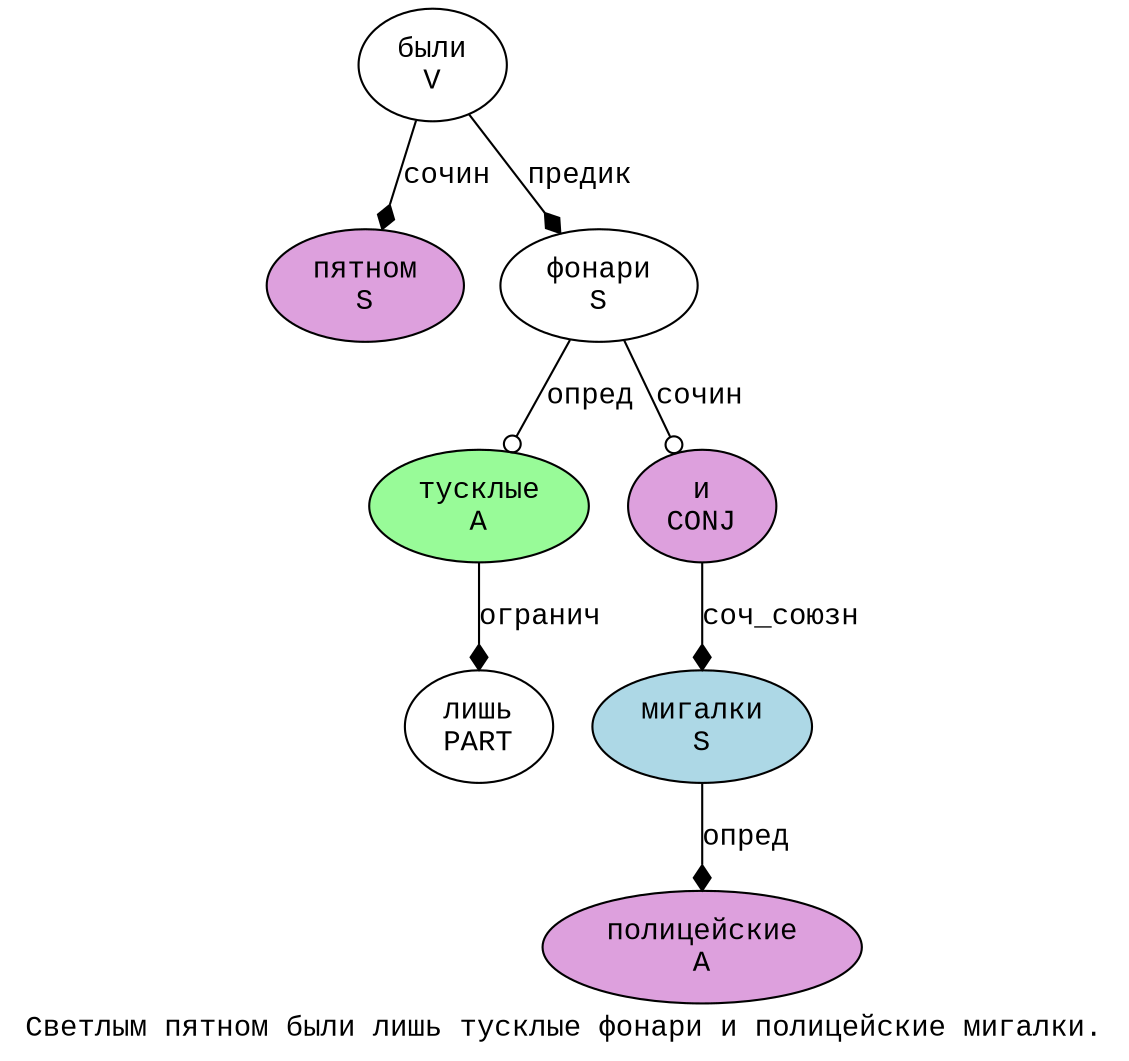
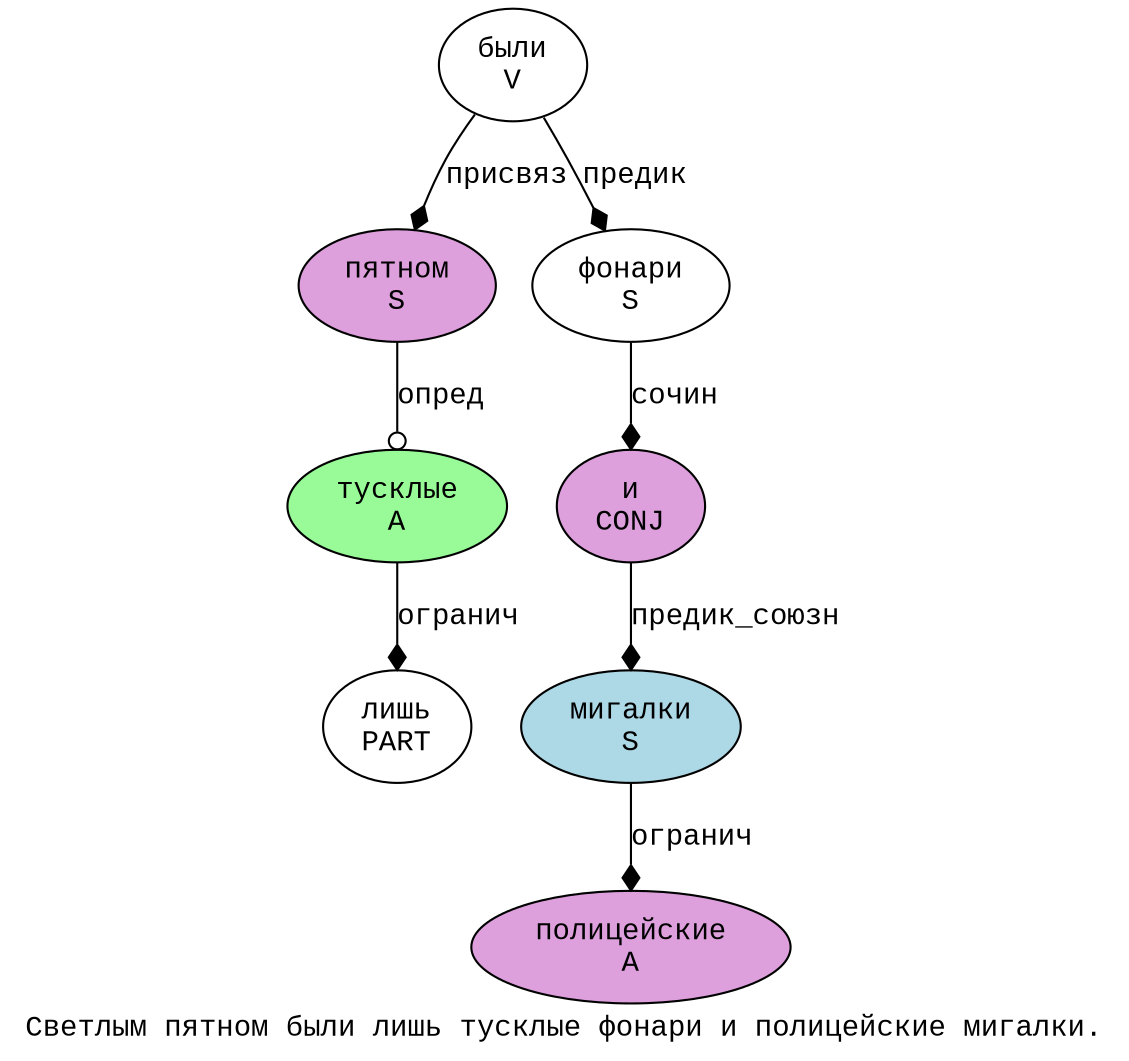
(447, 175) -> (507, 175)
(543, 388) -> (397, 387)
(647, 389) -> (631, 383)
(781, 616) -> (736, 616)
(746, 837) -> (692, 837)
